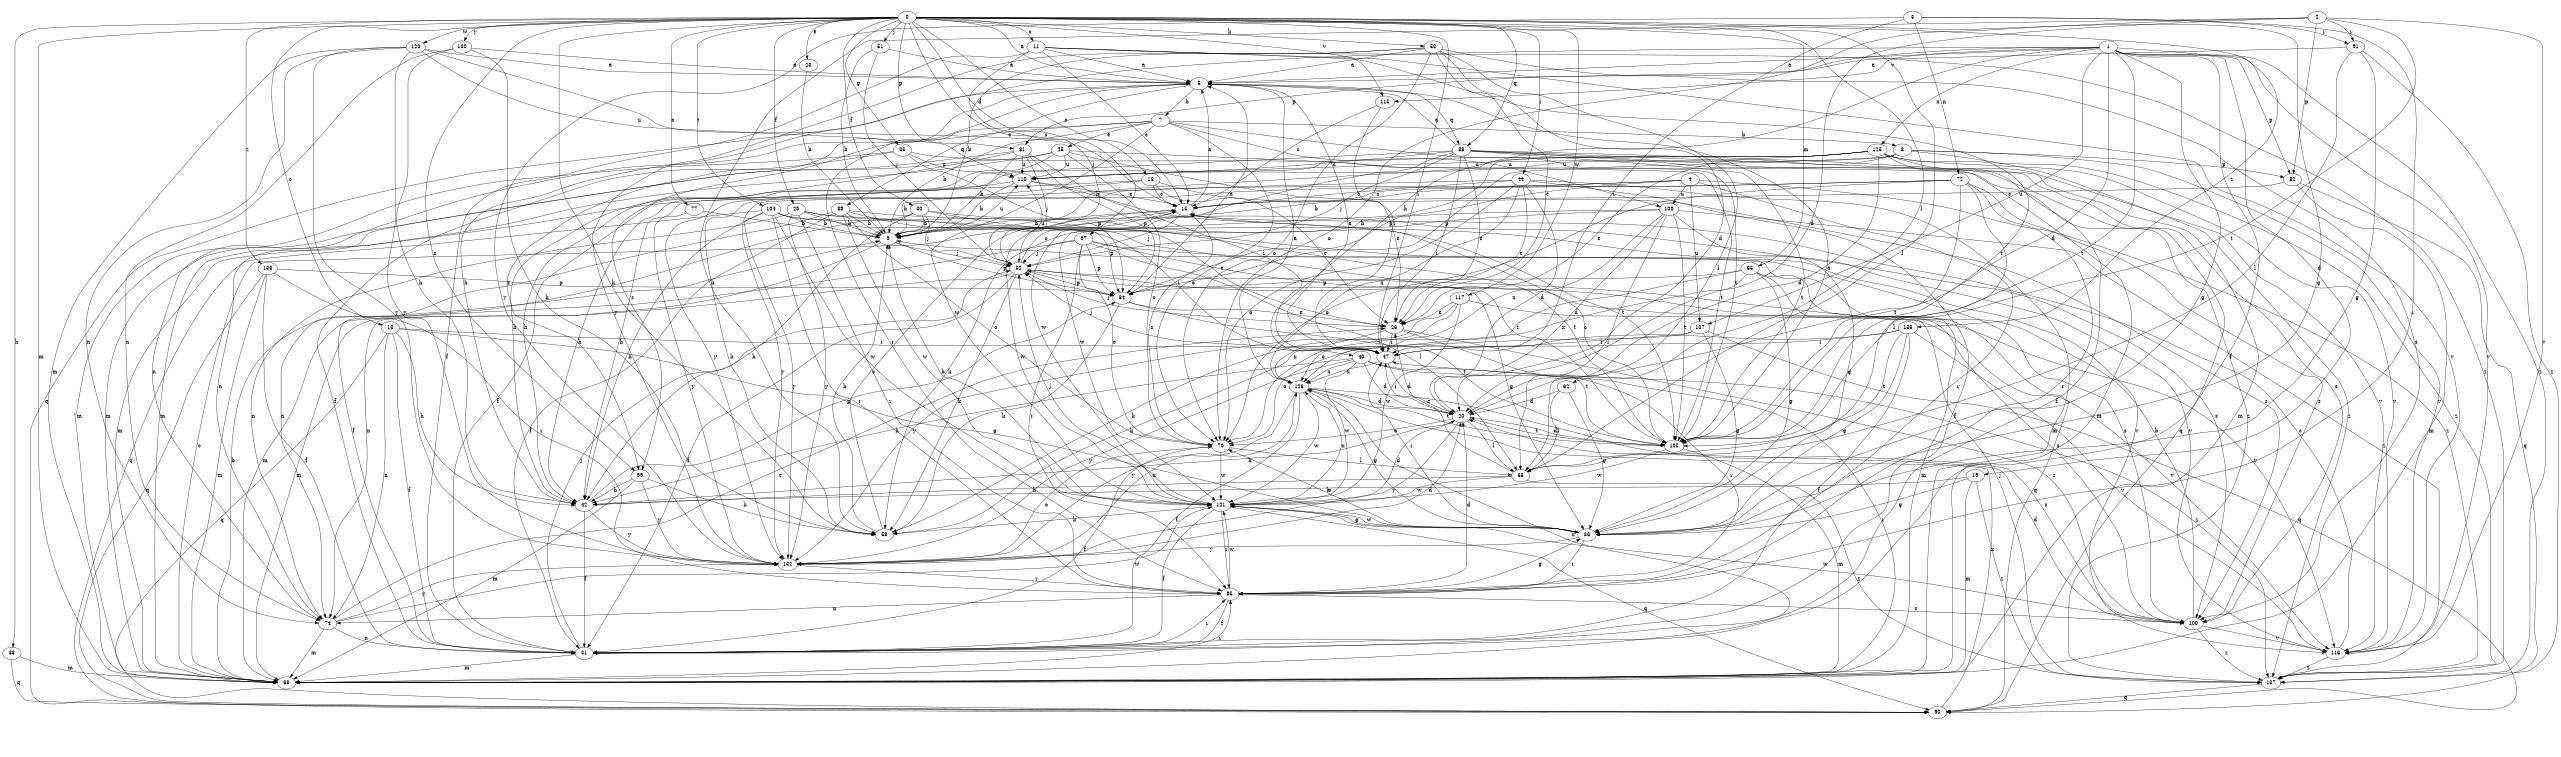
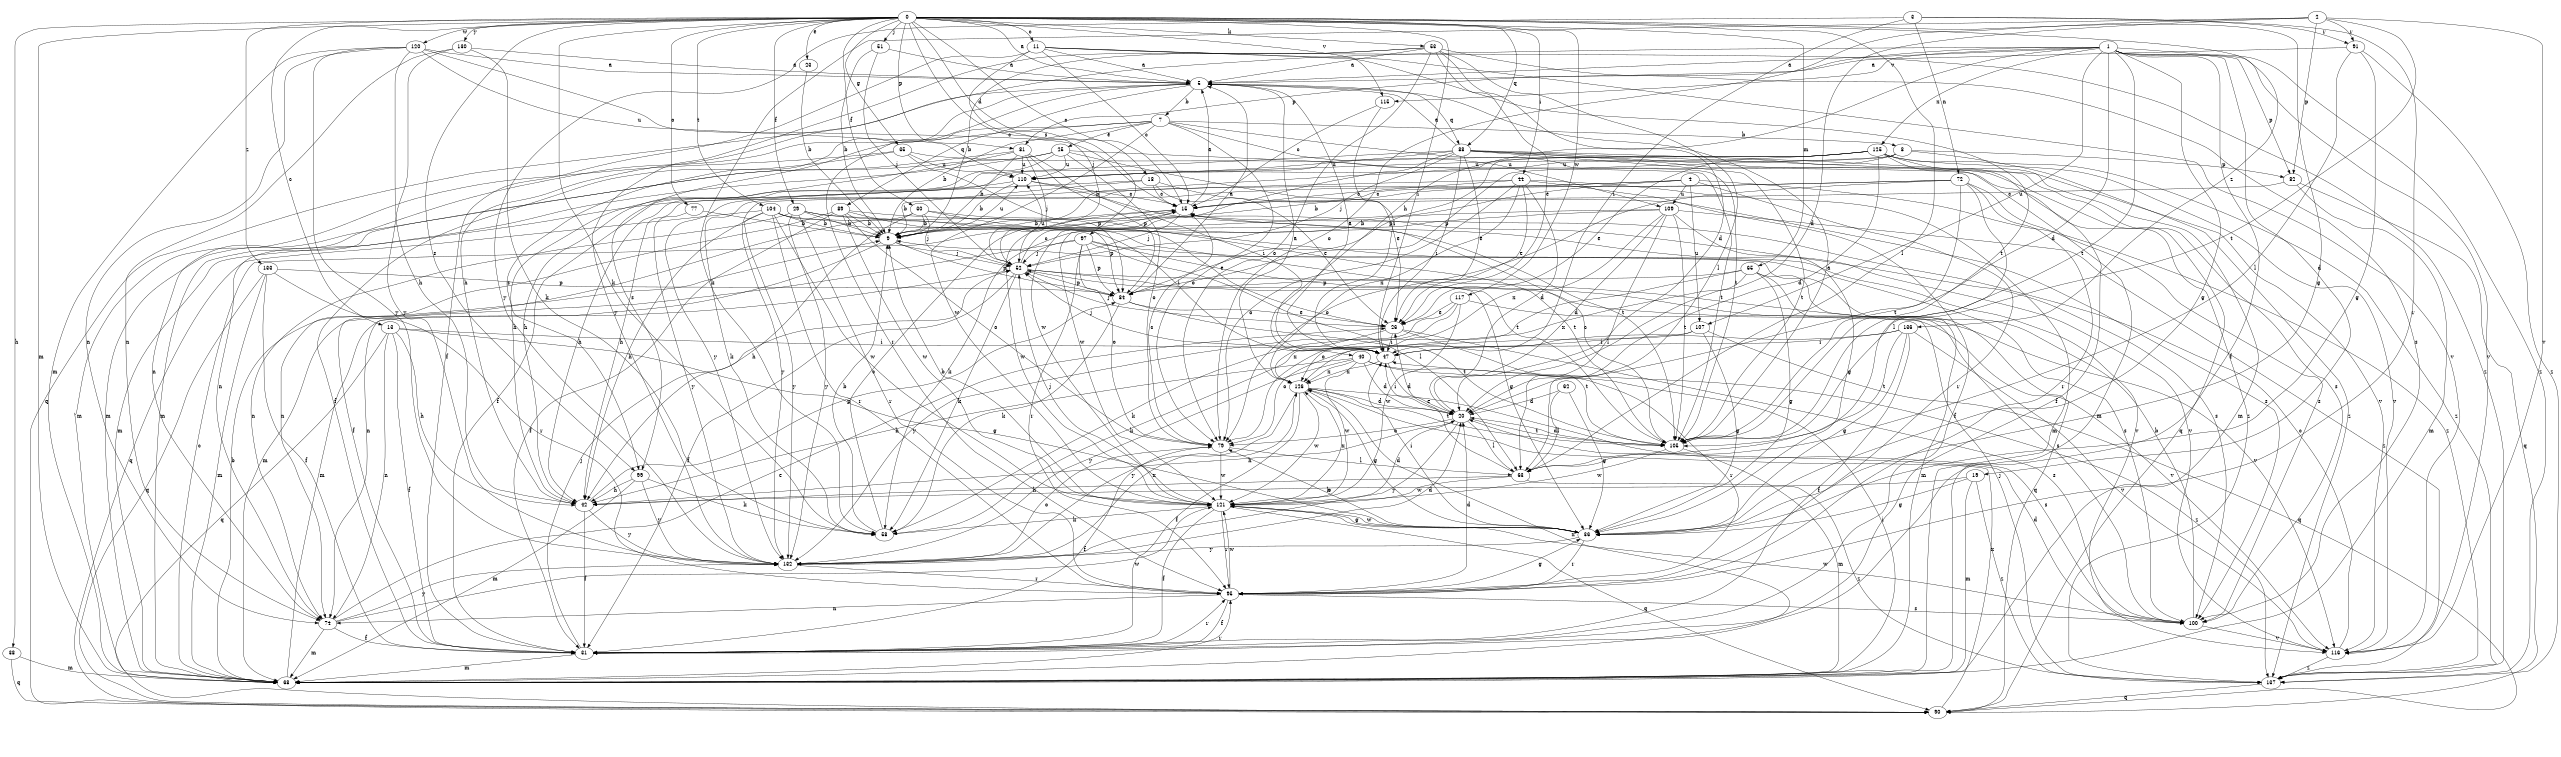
(1594, 27) -> none
(2352, 262) -> none
(365, 322) -> (608, 316)
(366, 639) -> (366, 639)
(2225, 659) -> none
